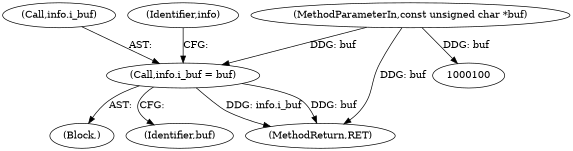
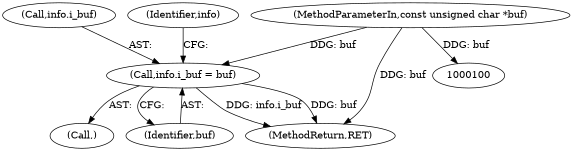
none -> (181, 109)
(82, 136) -> (82, 136)
